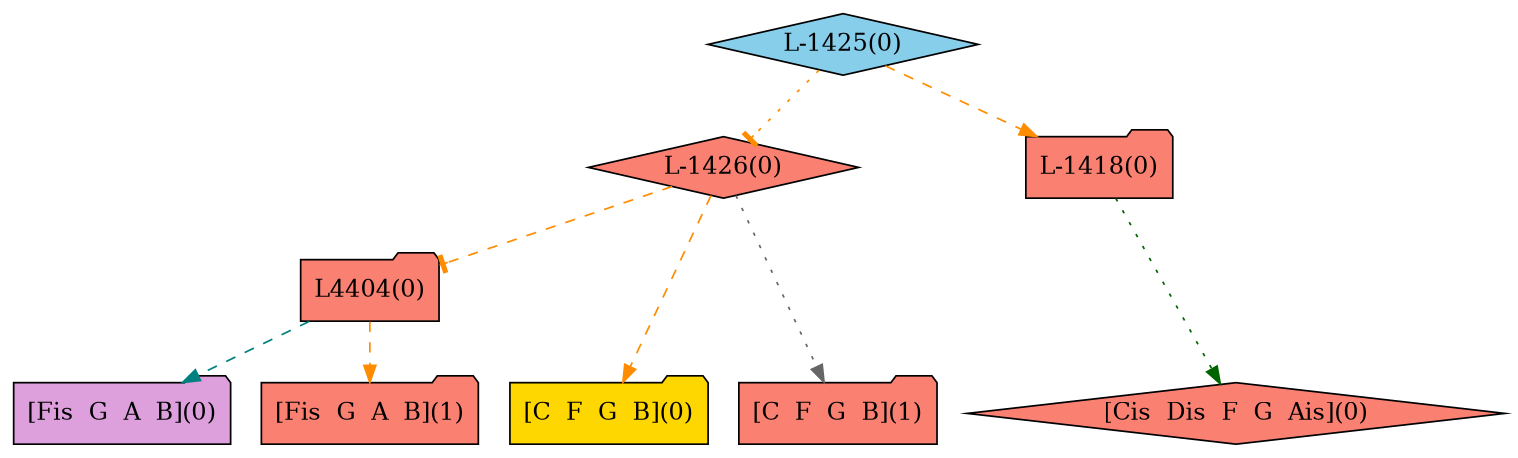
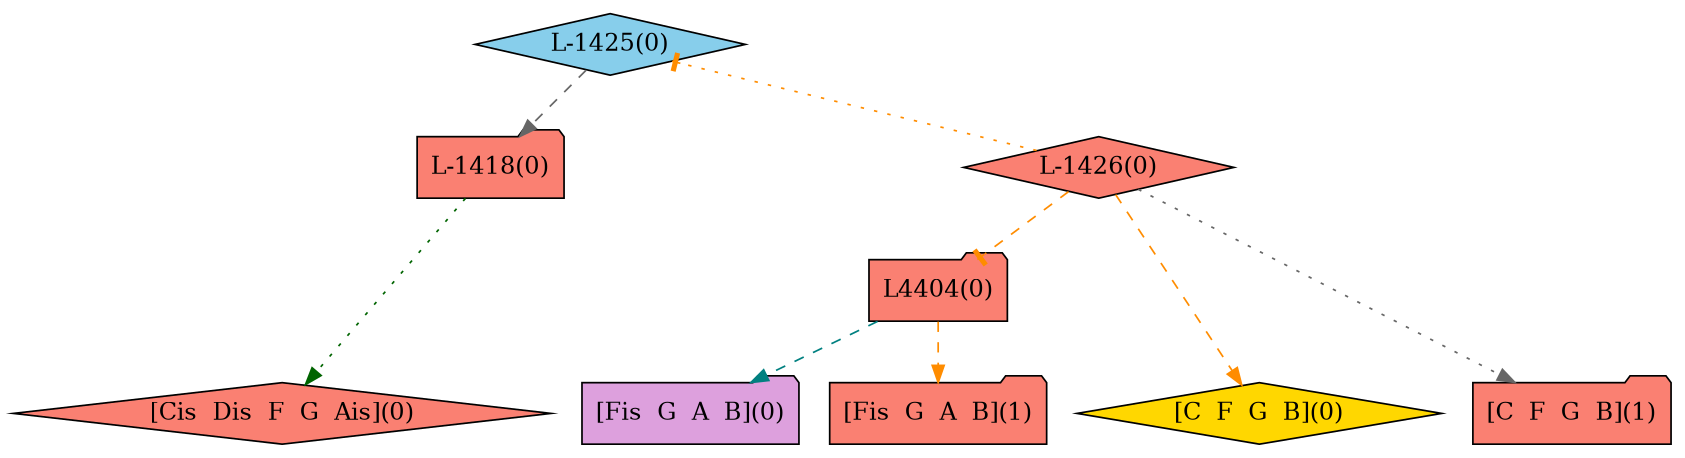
(953, 97) -> (559, 97)
(786, 103) -> (859, 107)
(609, 413) -> (1259, 413)
